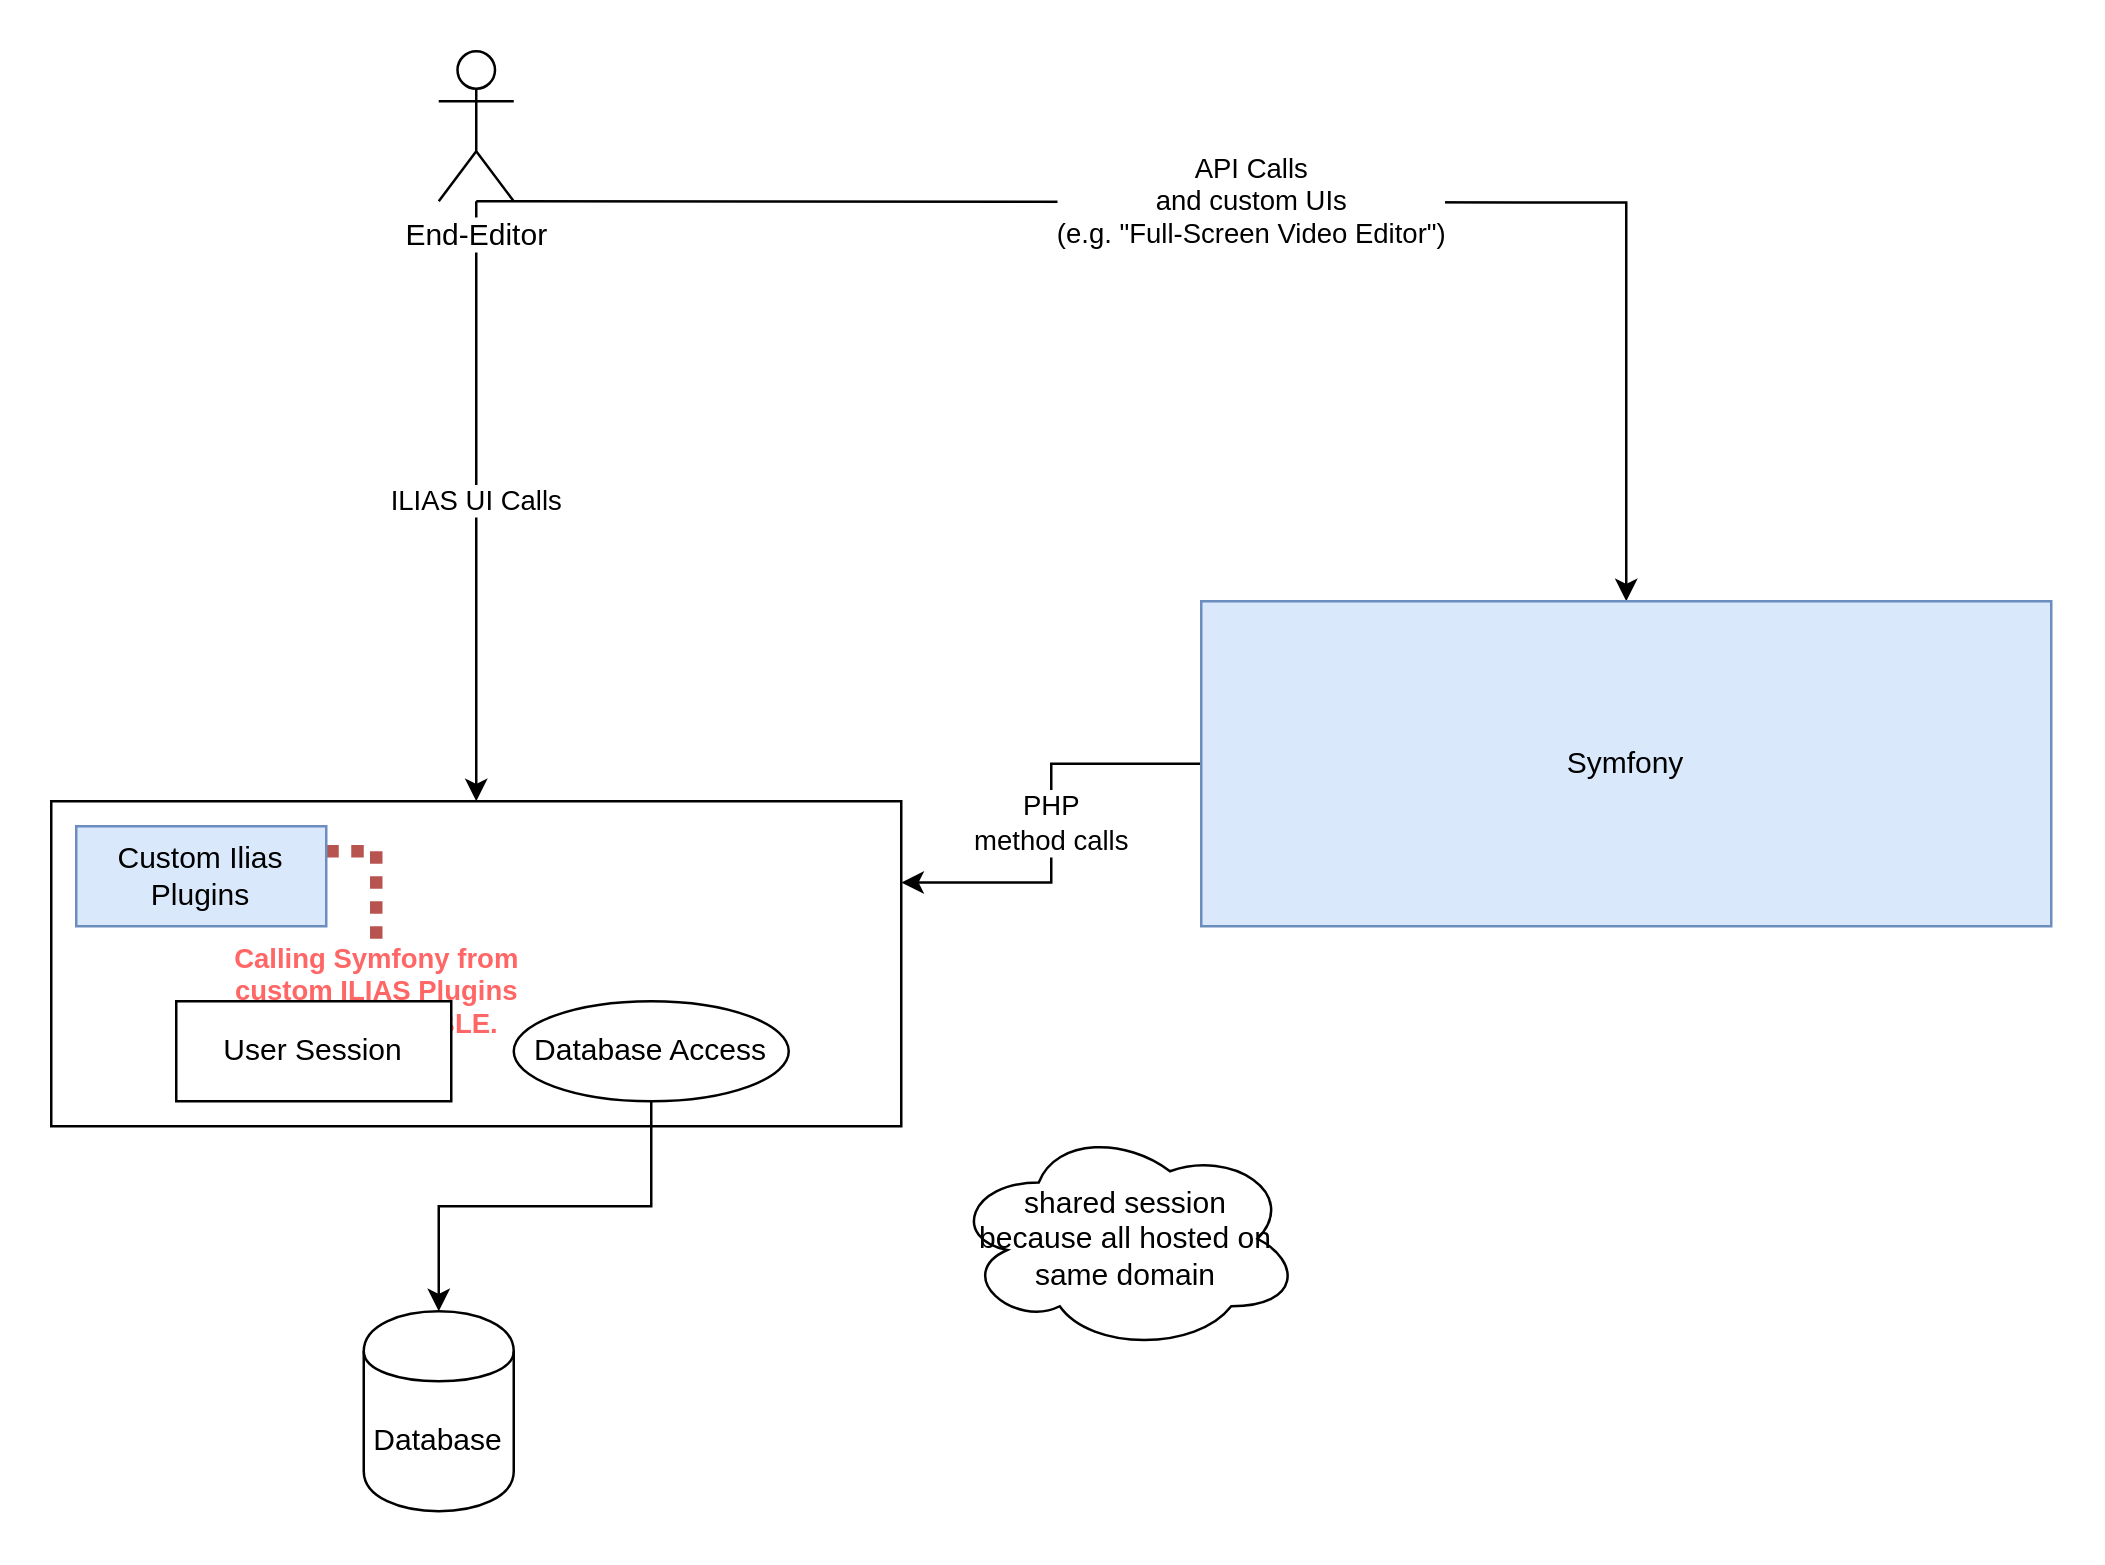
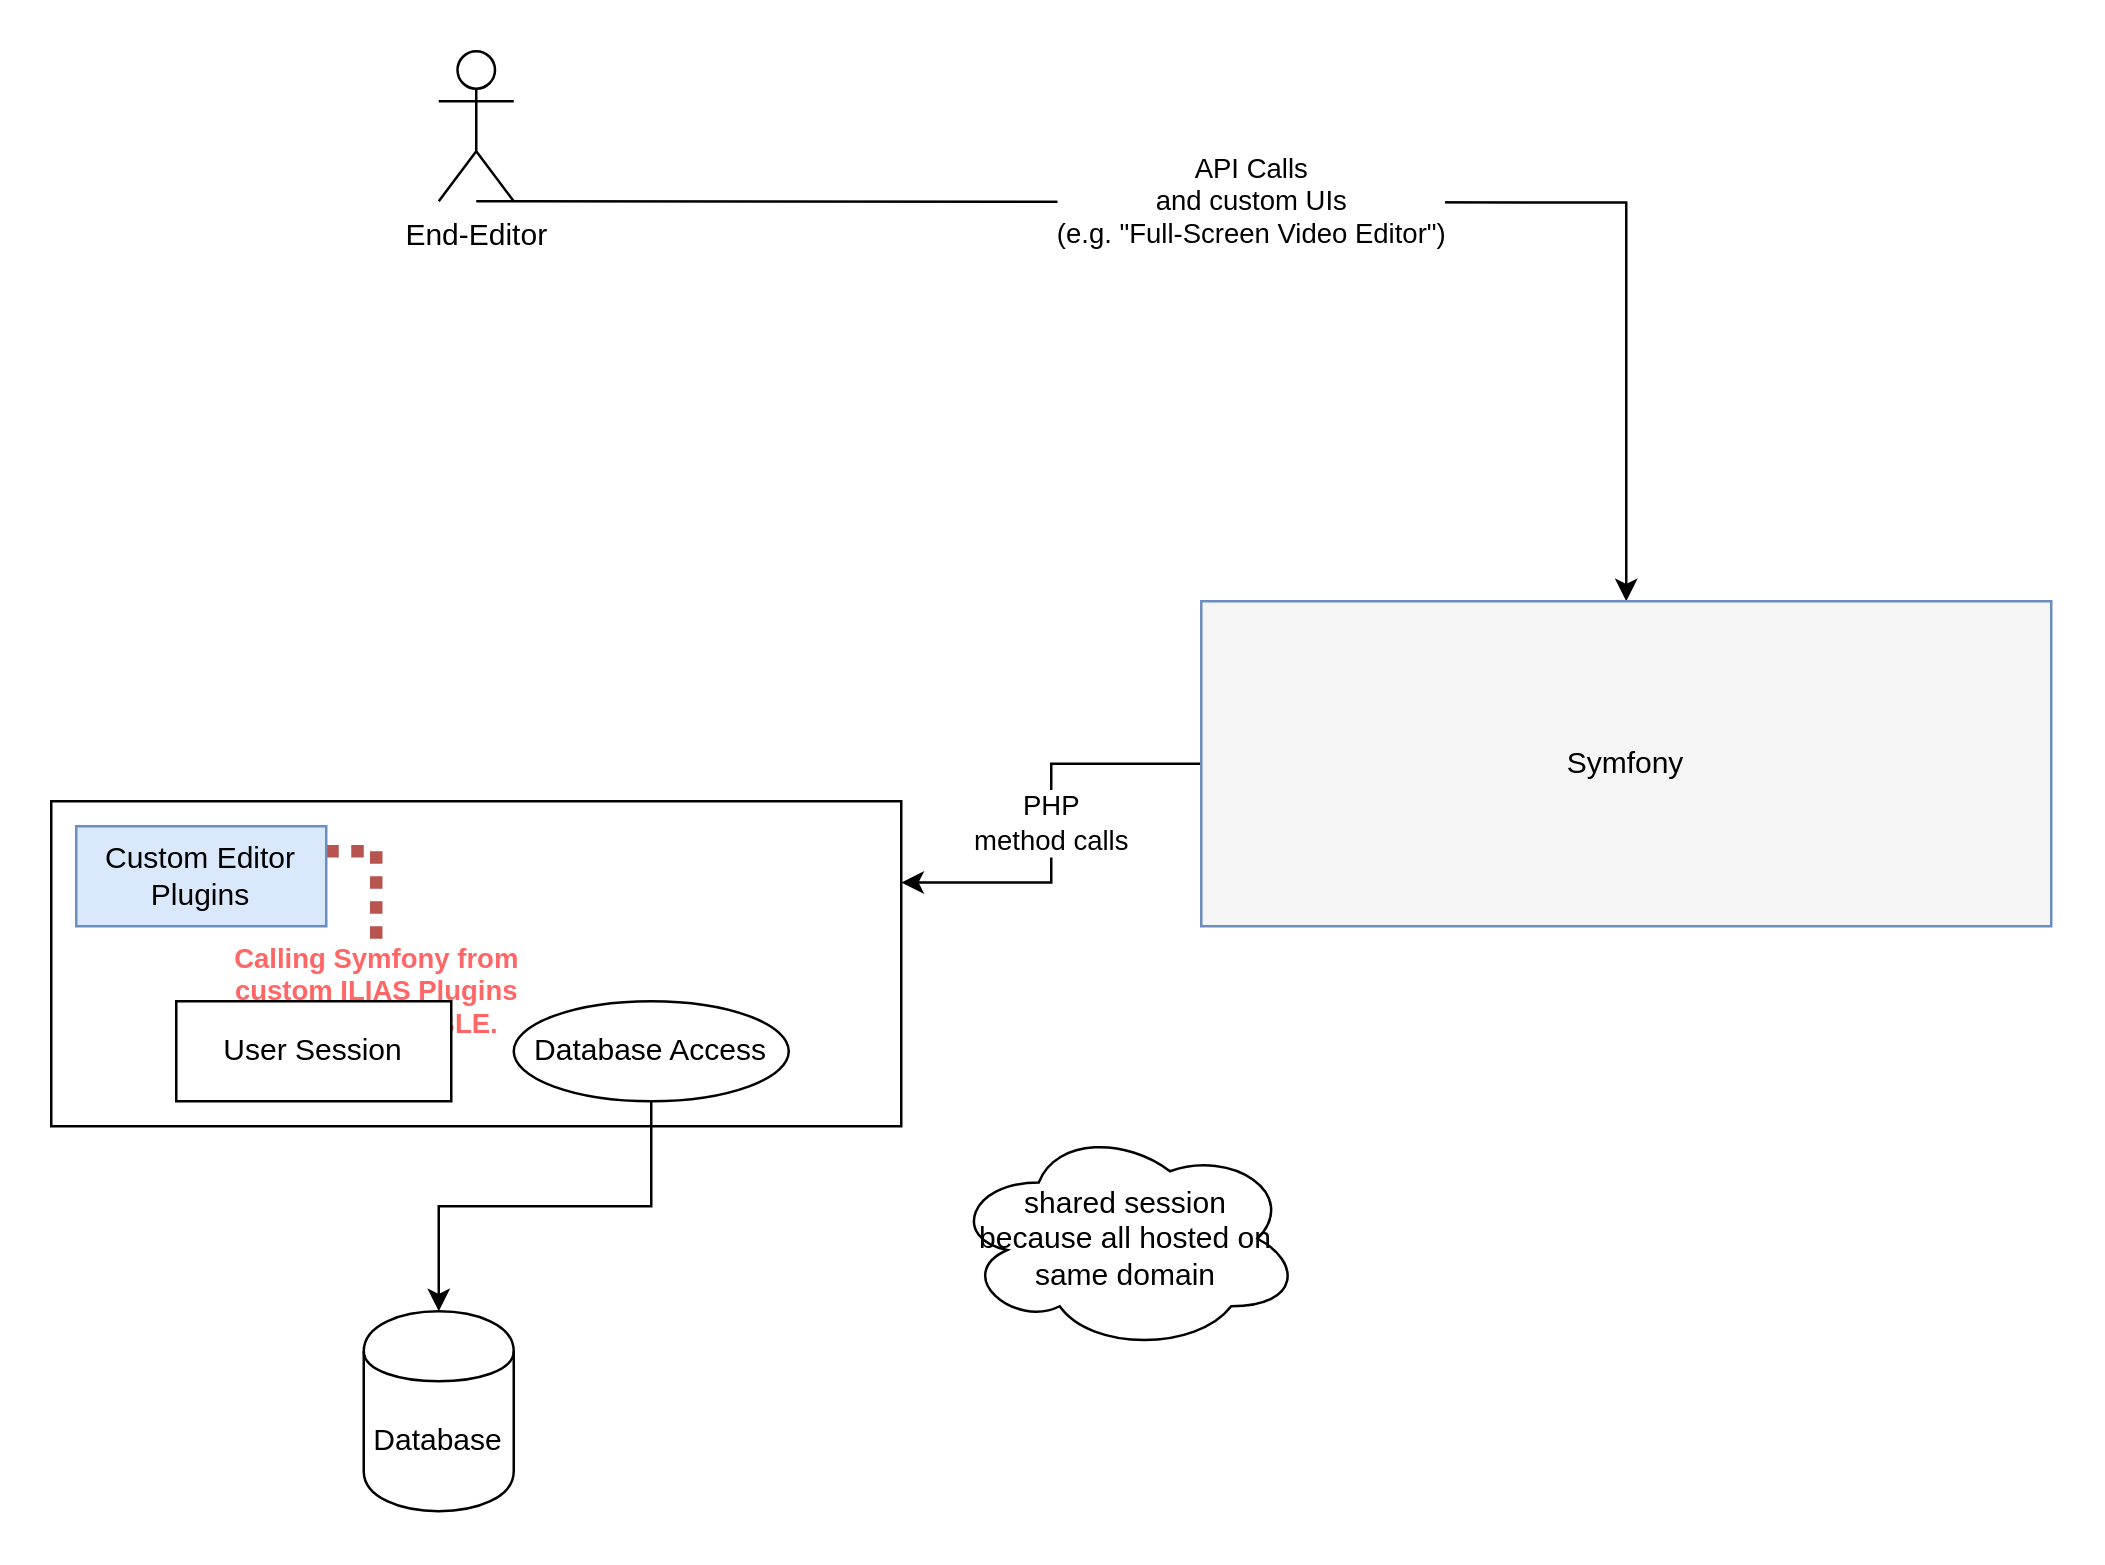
(476, 645) -> none
(1626, 764) -> (1626, 764)
(201, 876) -> (201, 876)
